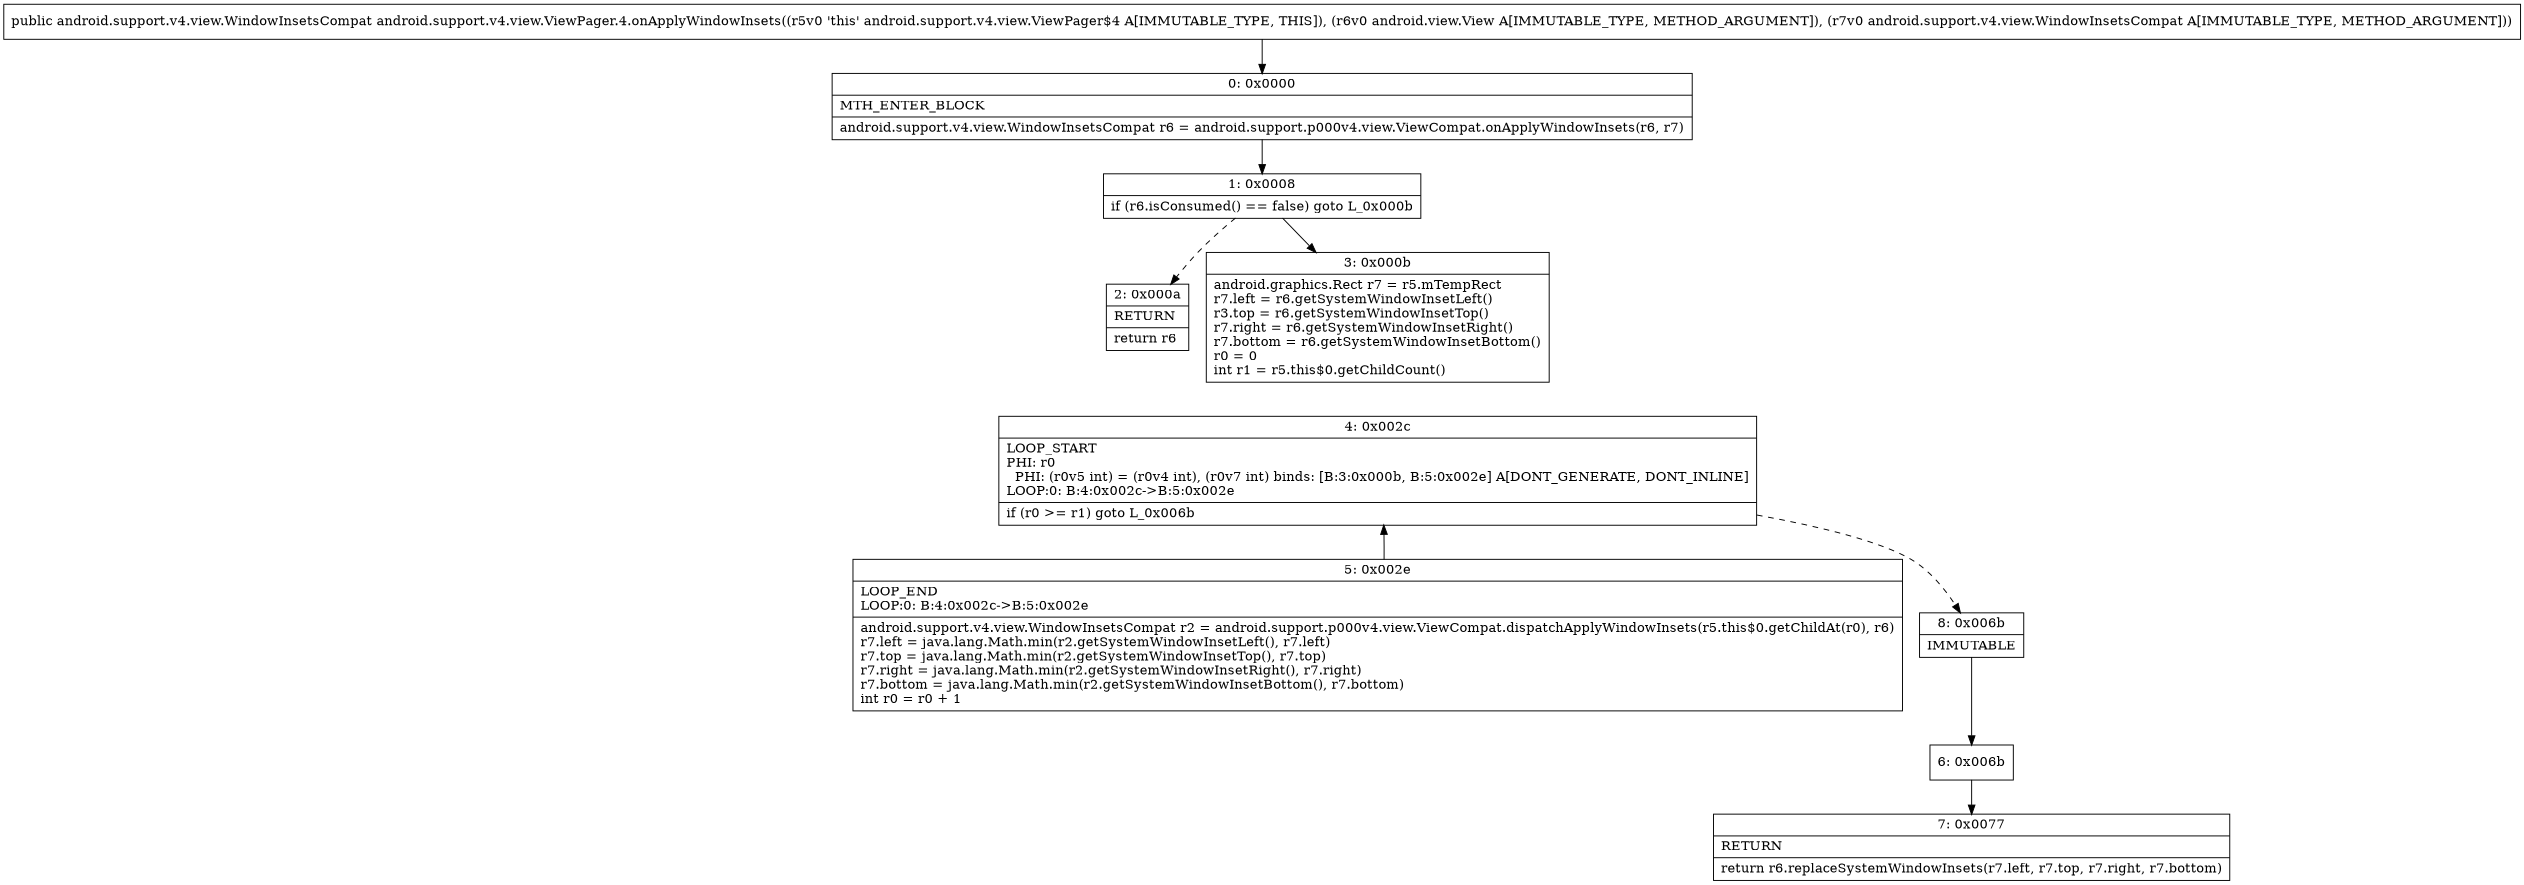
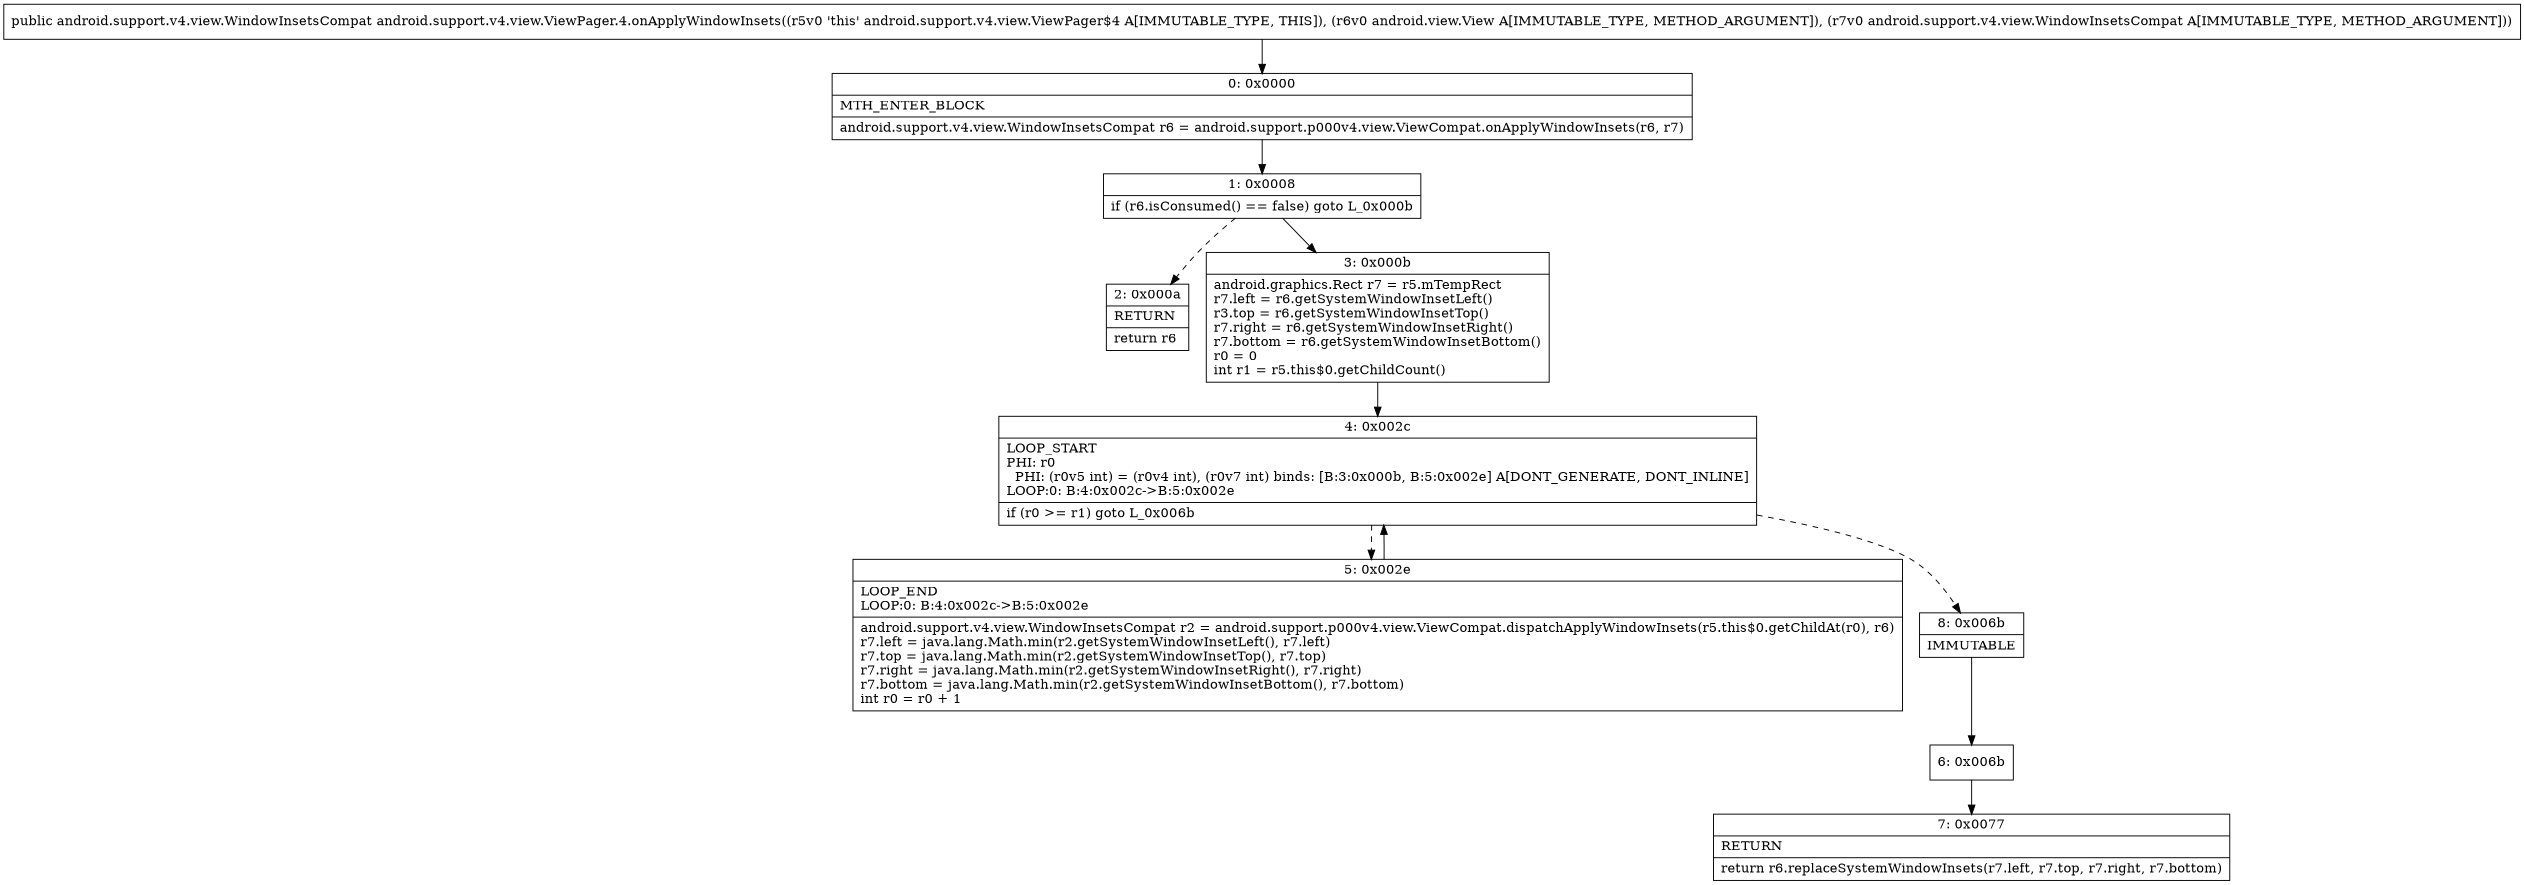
none -> (1378, 395)
none -> (1371, 537)
